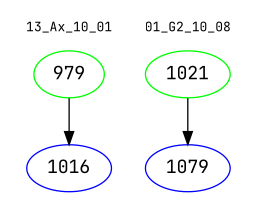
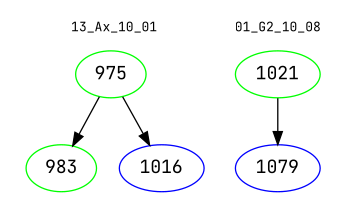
(69, 74) -> (111, 74)
none -> (61, 168)
